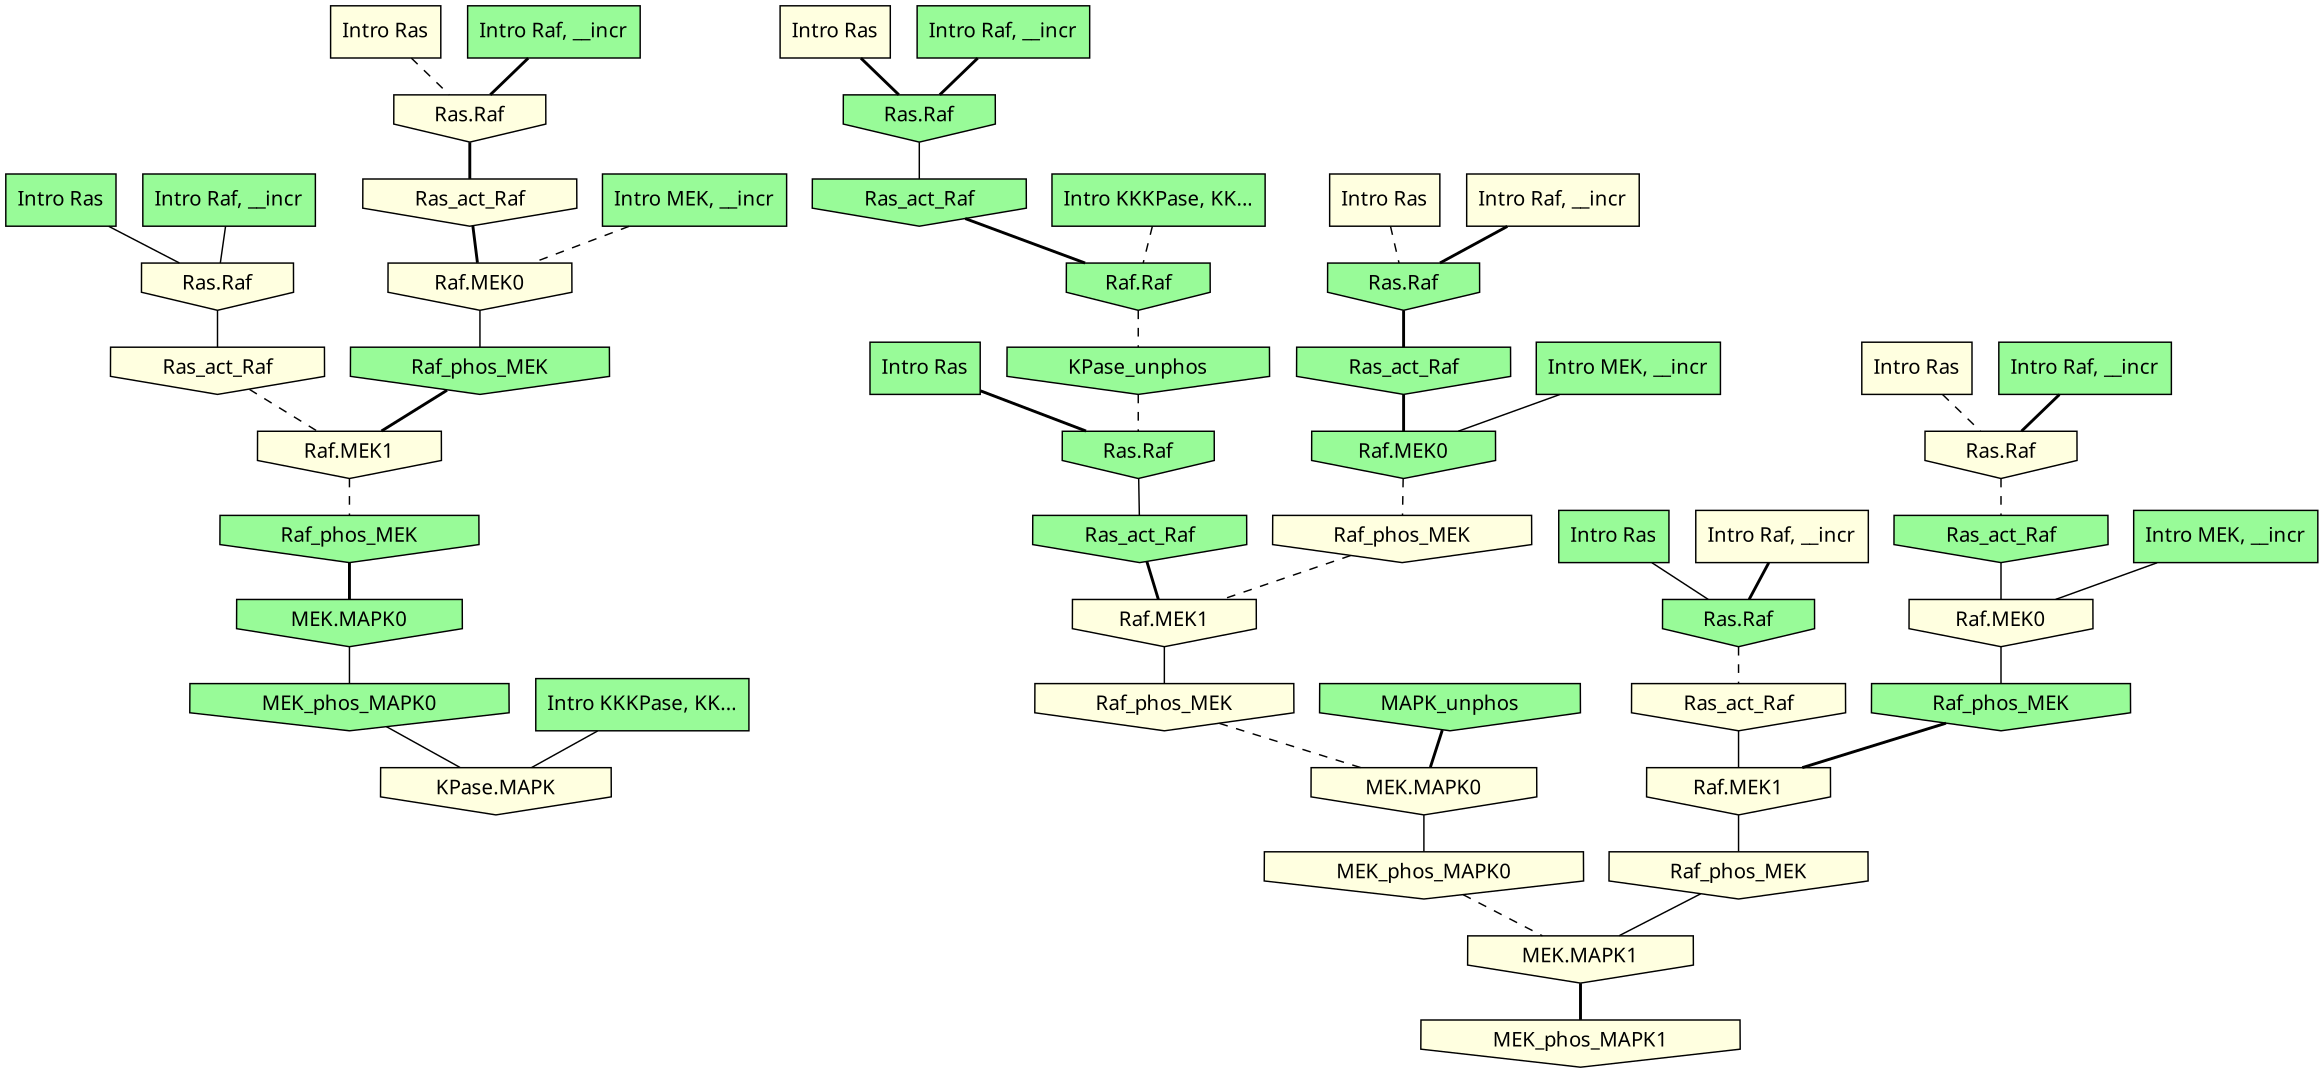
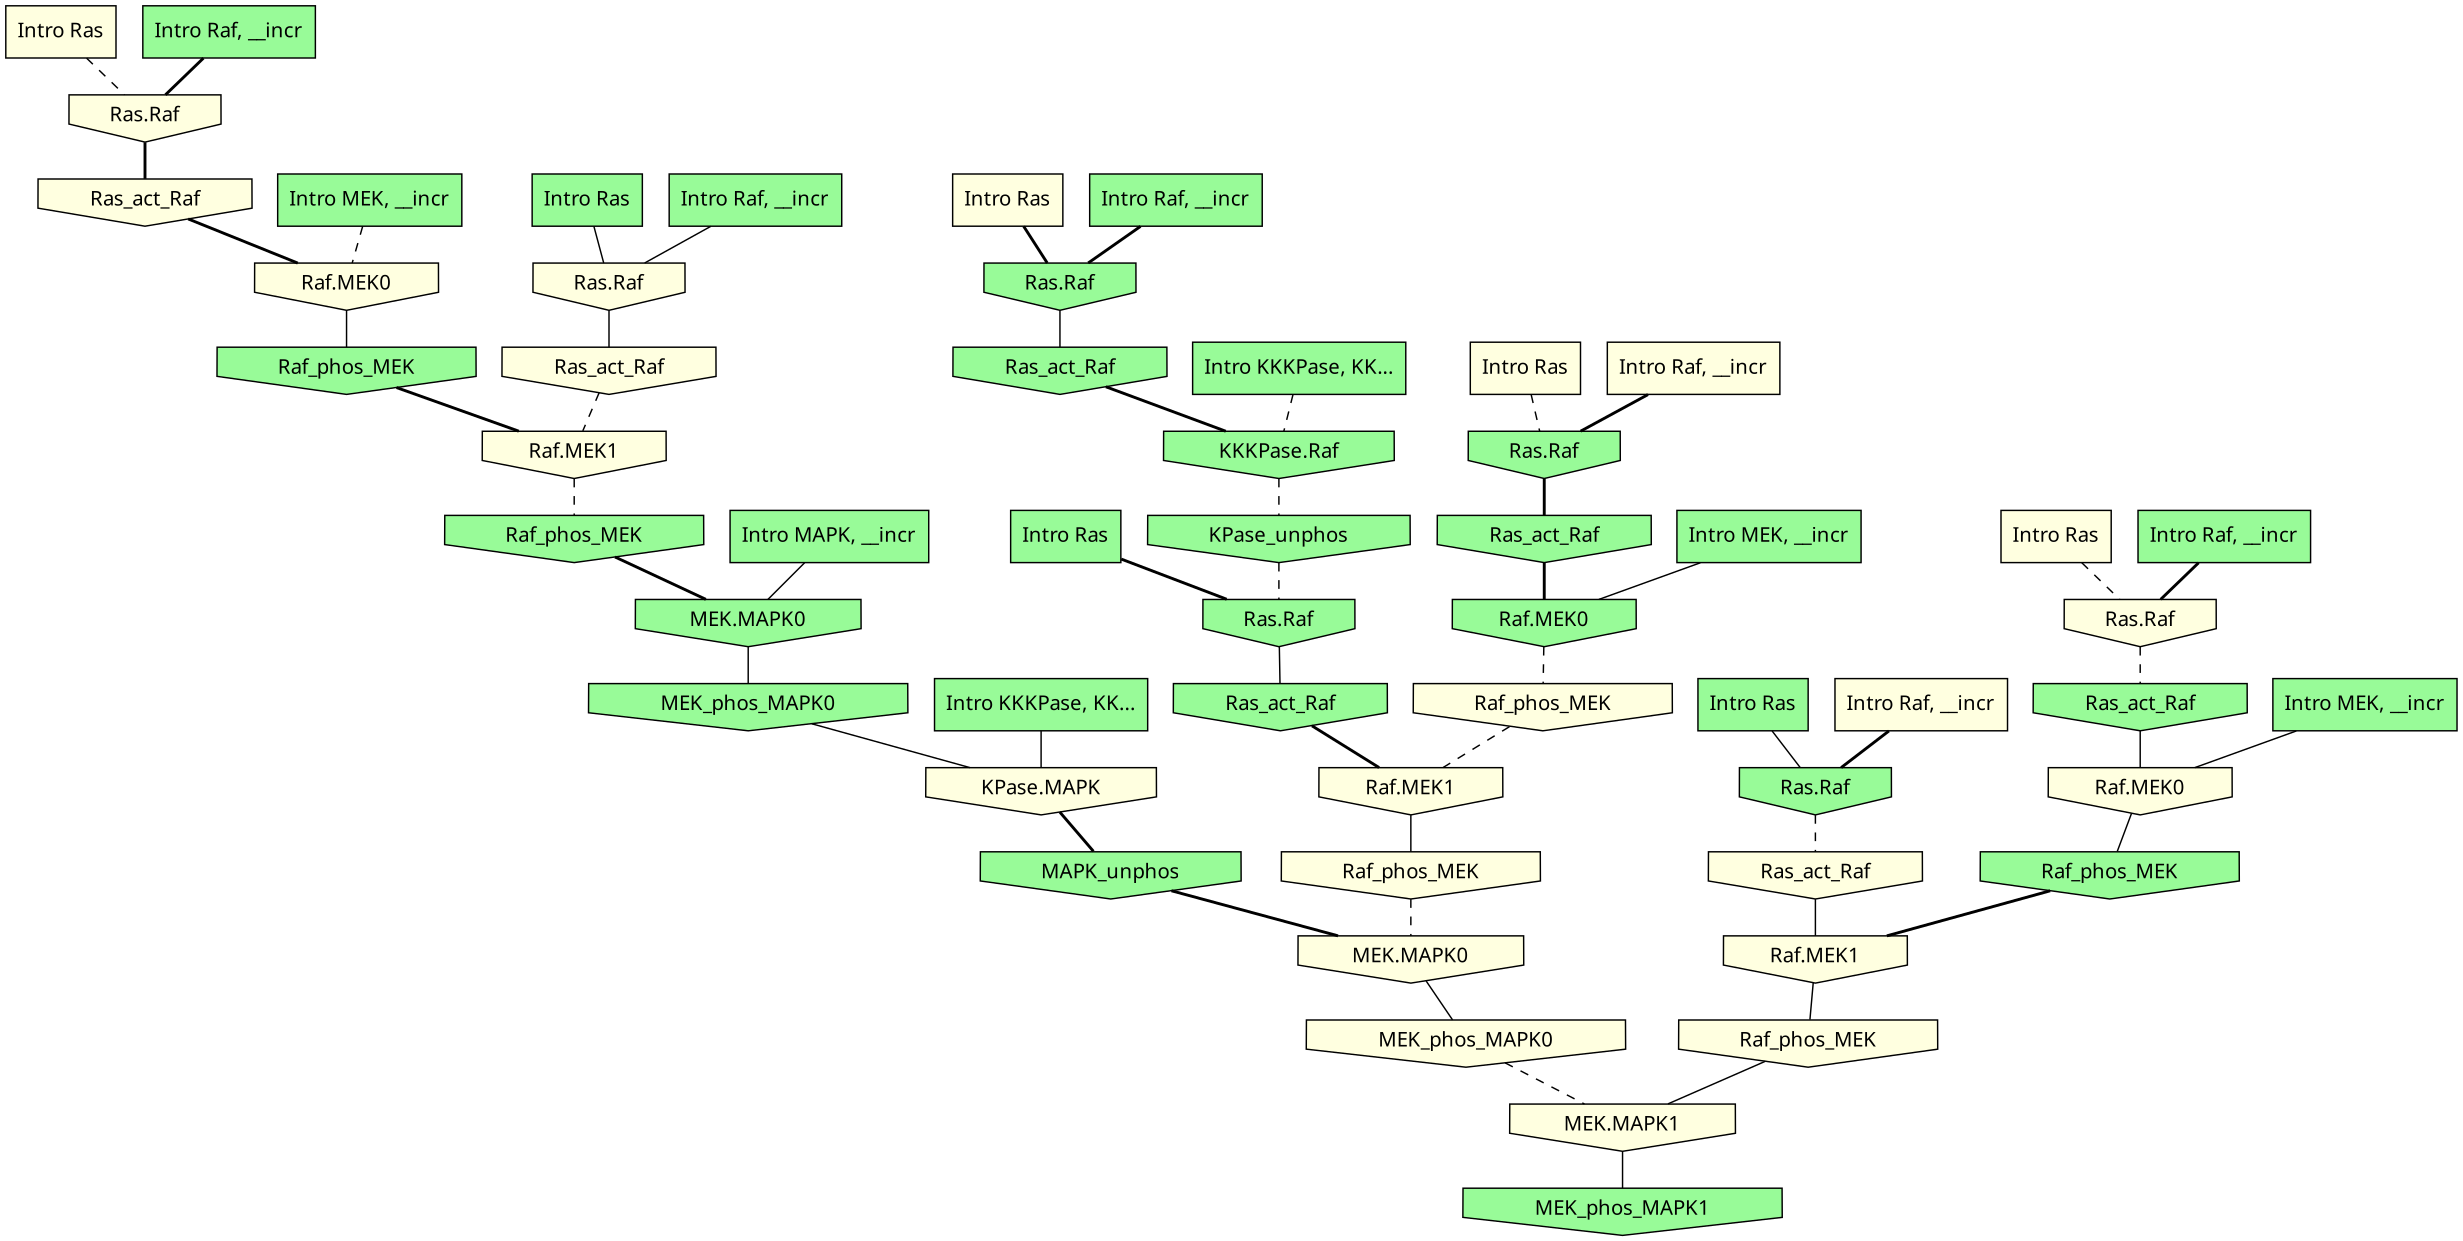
(1138, 284) -> (1279, 452)
none -> (829, 537)
none -> (1077, 832)
(1581, 1002) -> (1623, 1170)
(1581, 1041) -> (1623, 1209)
